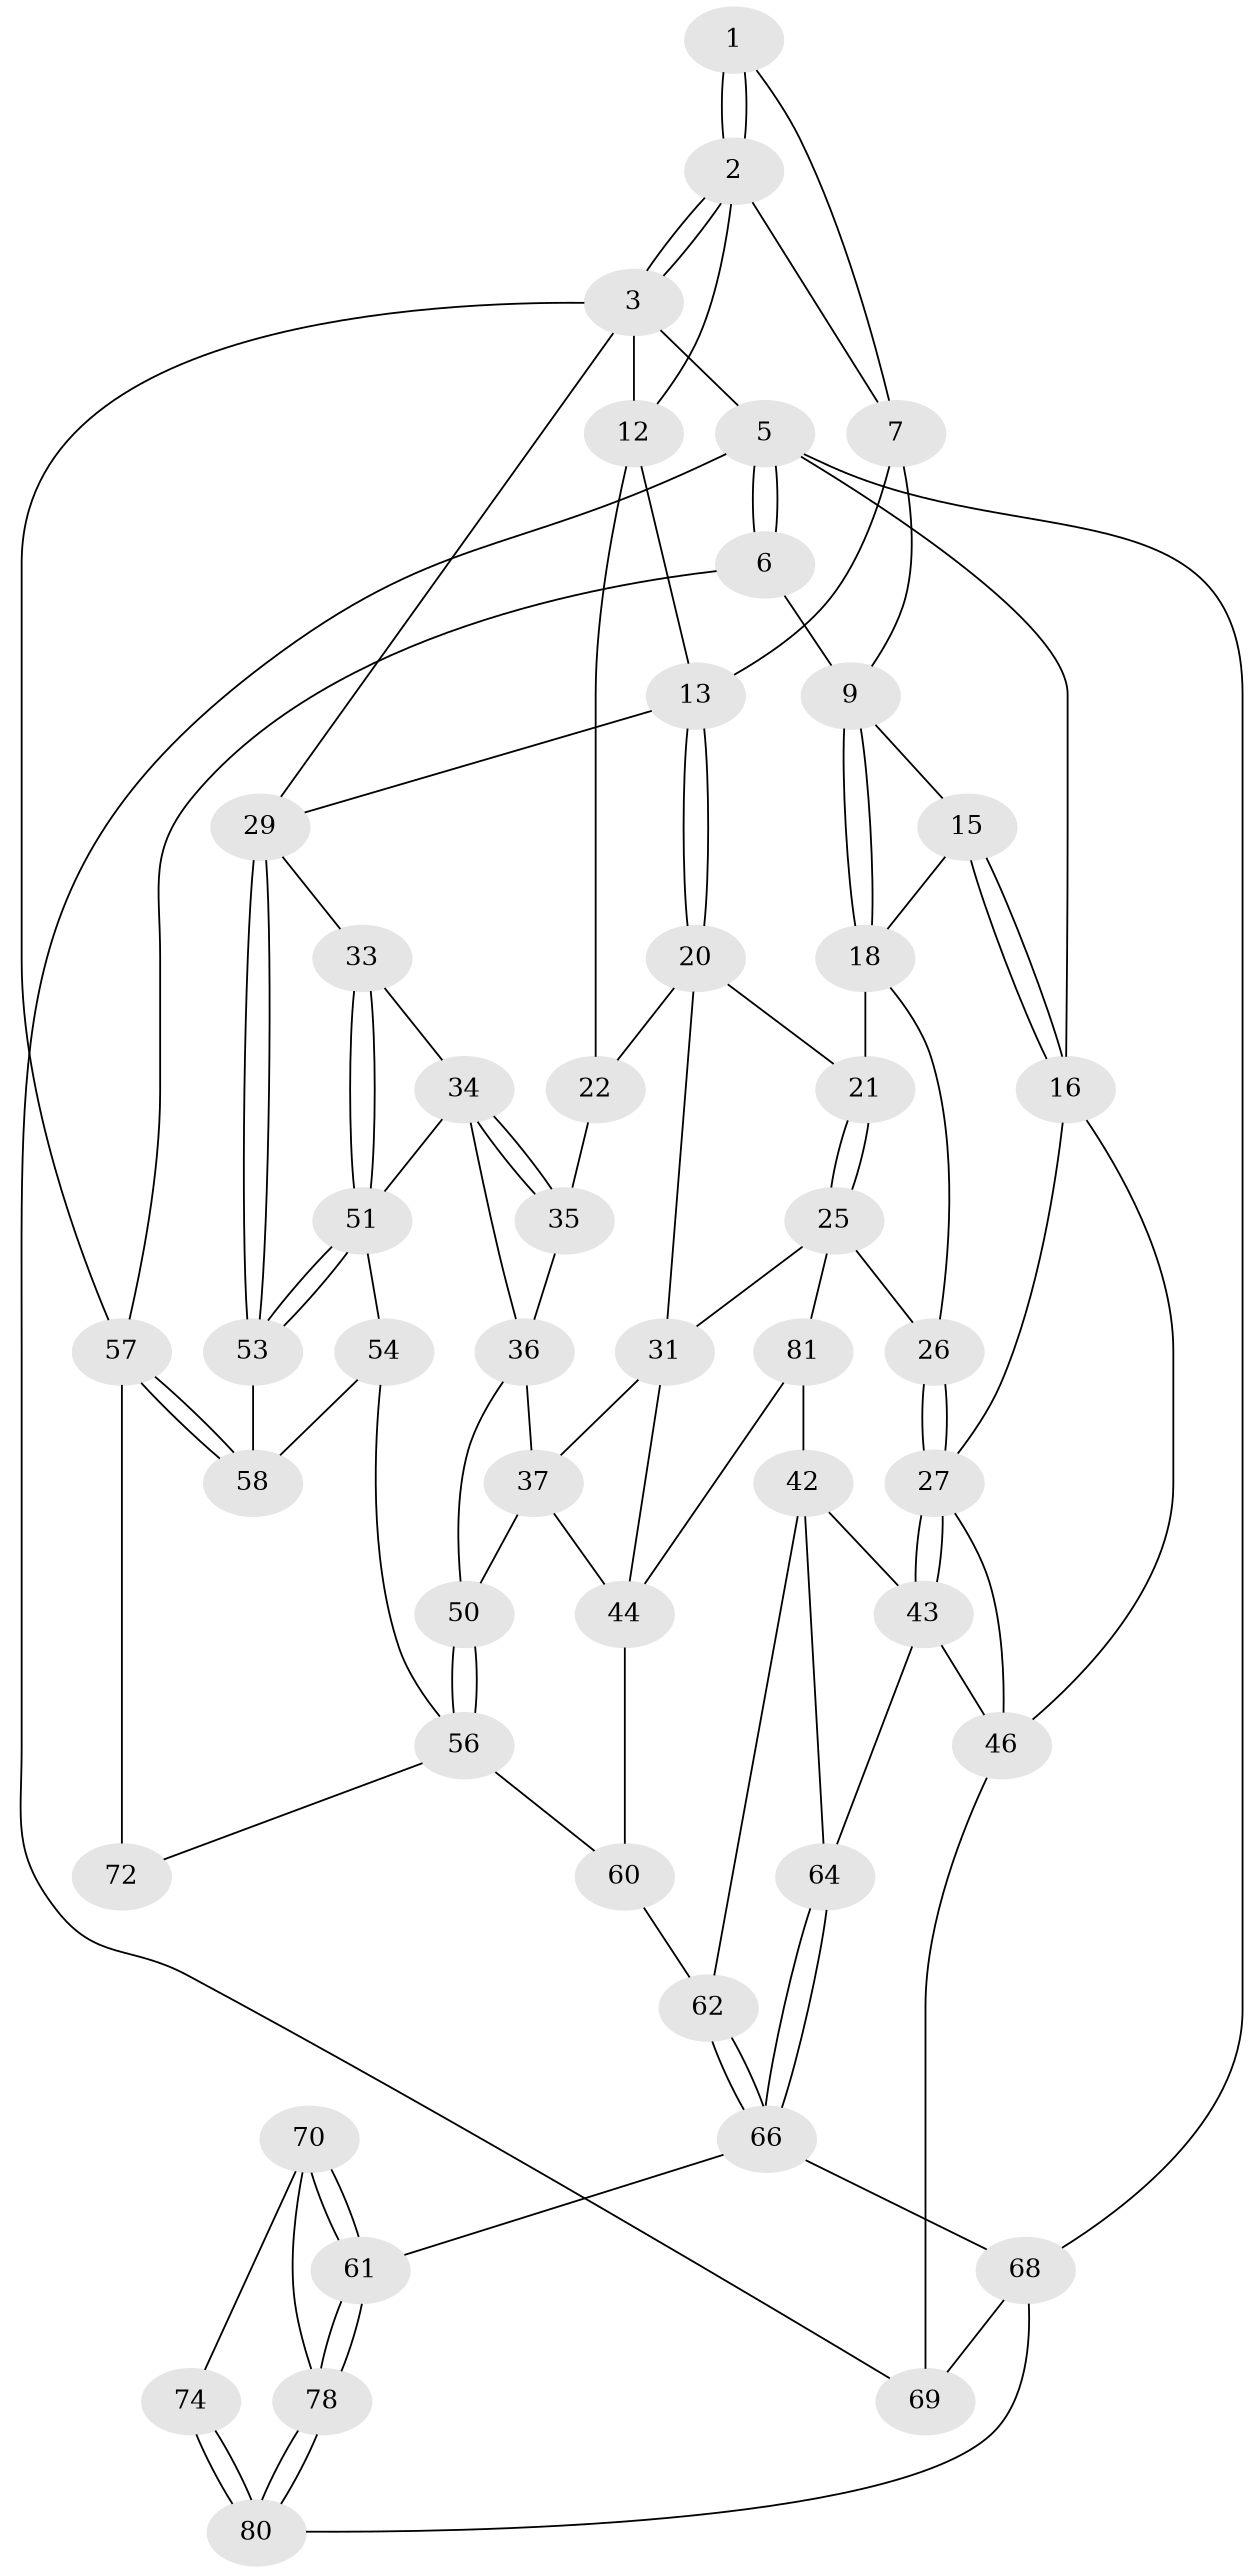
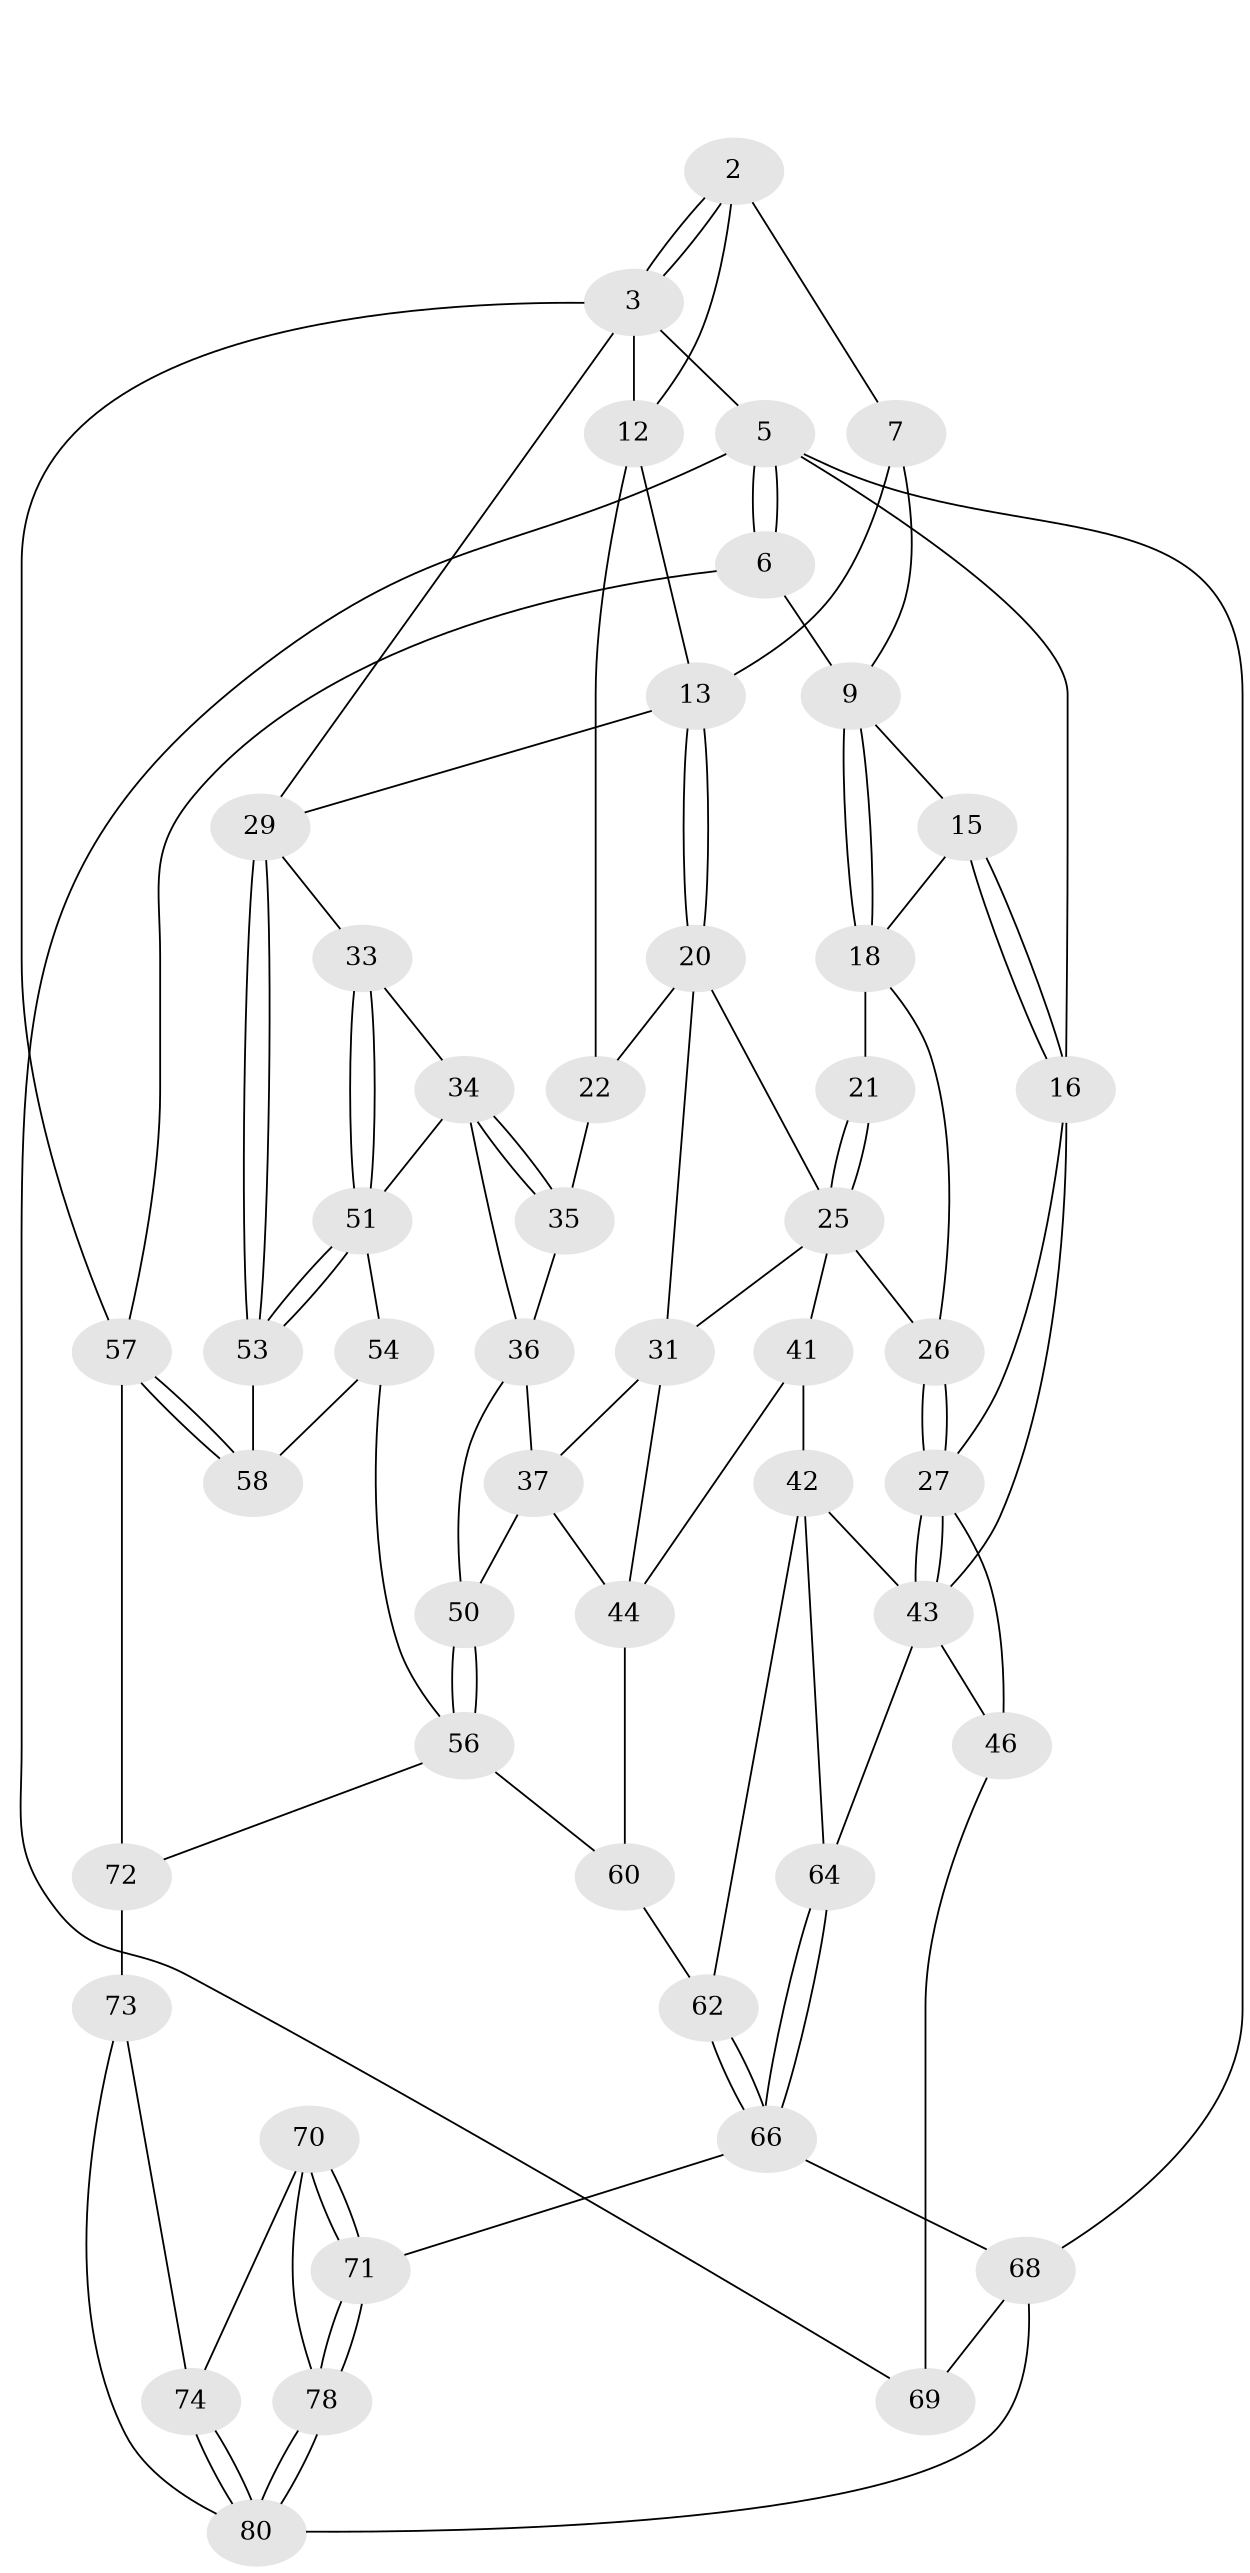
(734, 40) -> none
(781, 1024) -> (765, 1090)
(803, 1352) -> (803, 1352)
(1173, 1434) -> (1044, 1365)
none -> (122, 2008)
(361, 2270) -> (361, 2270)
